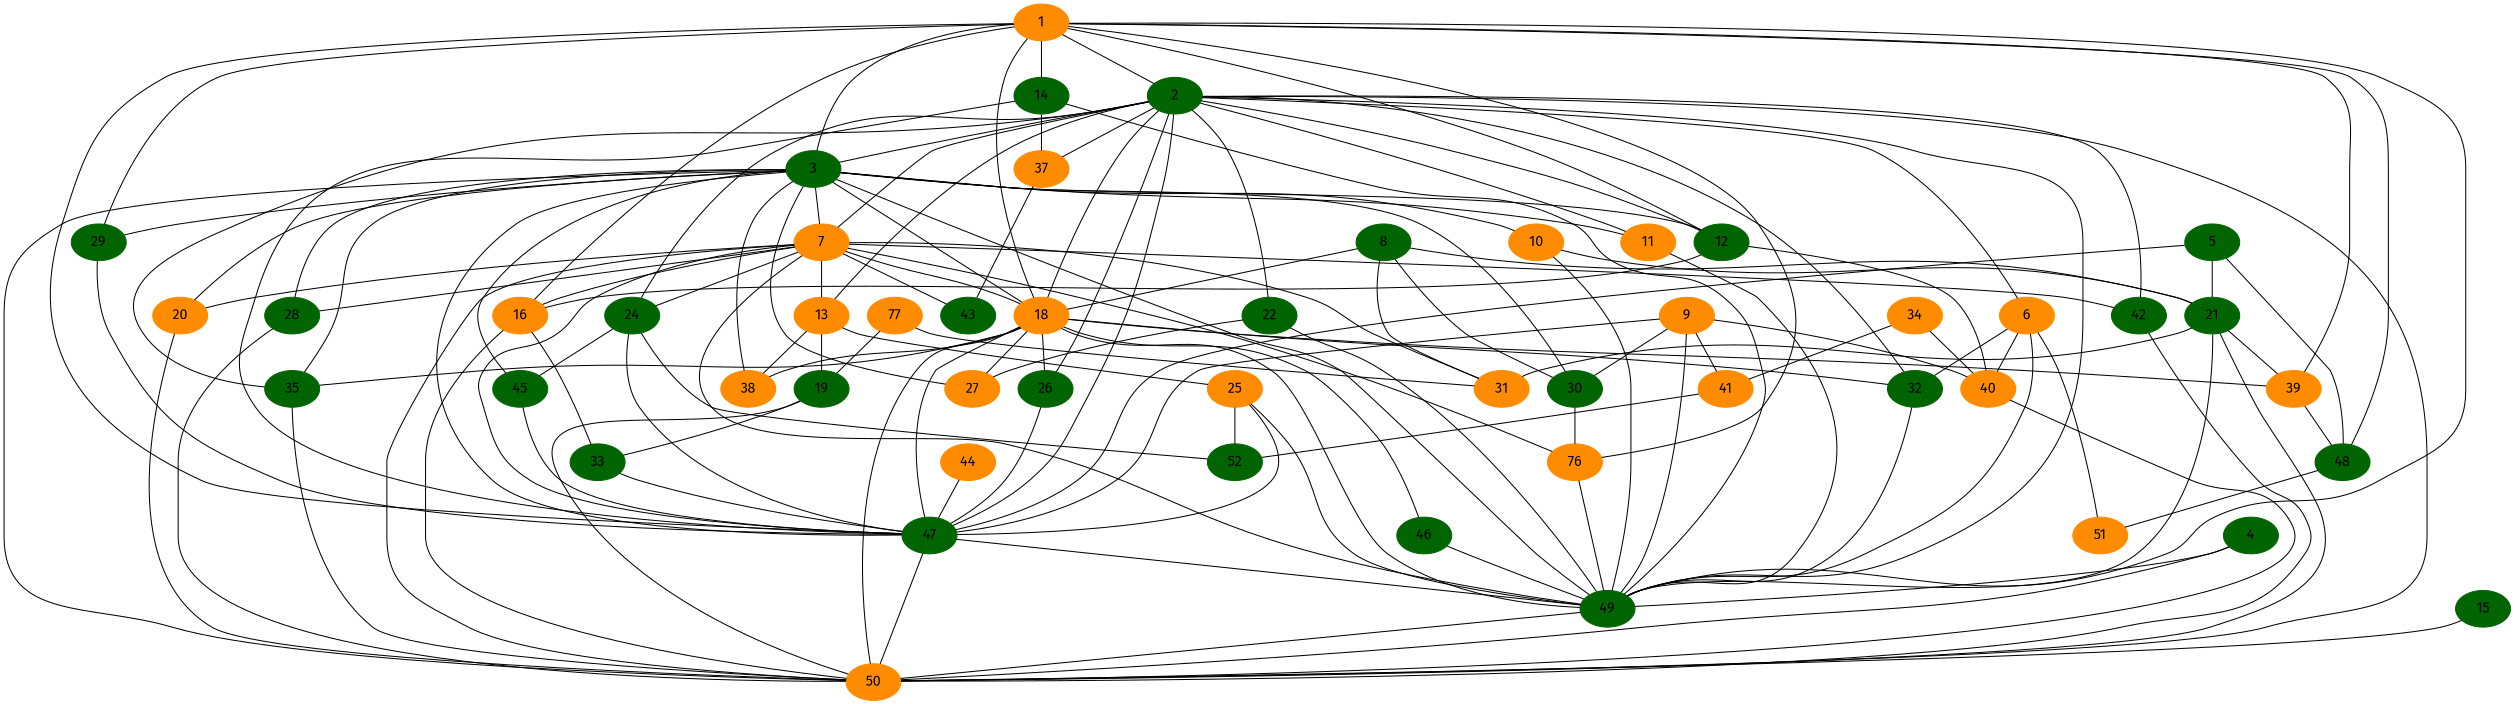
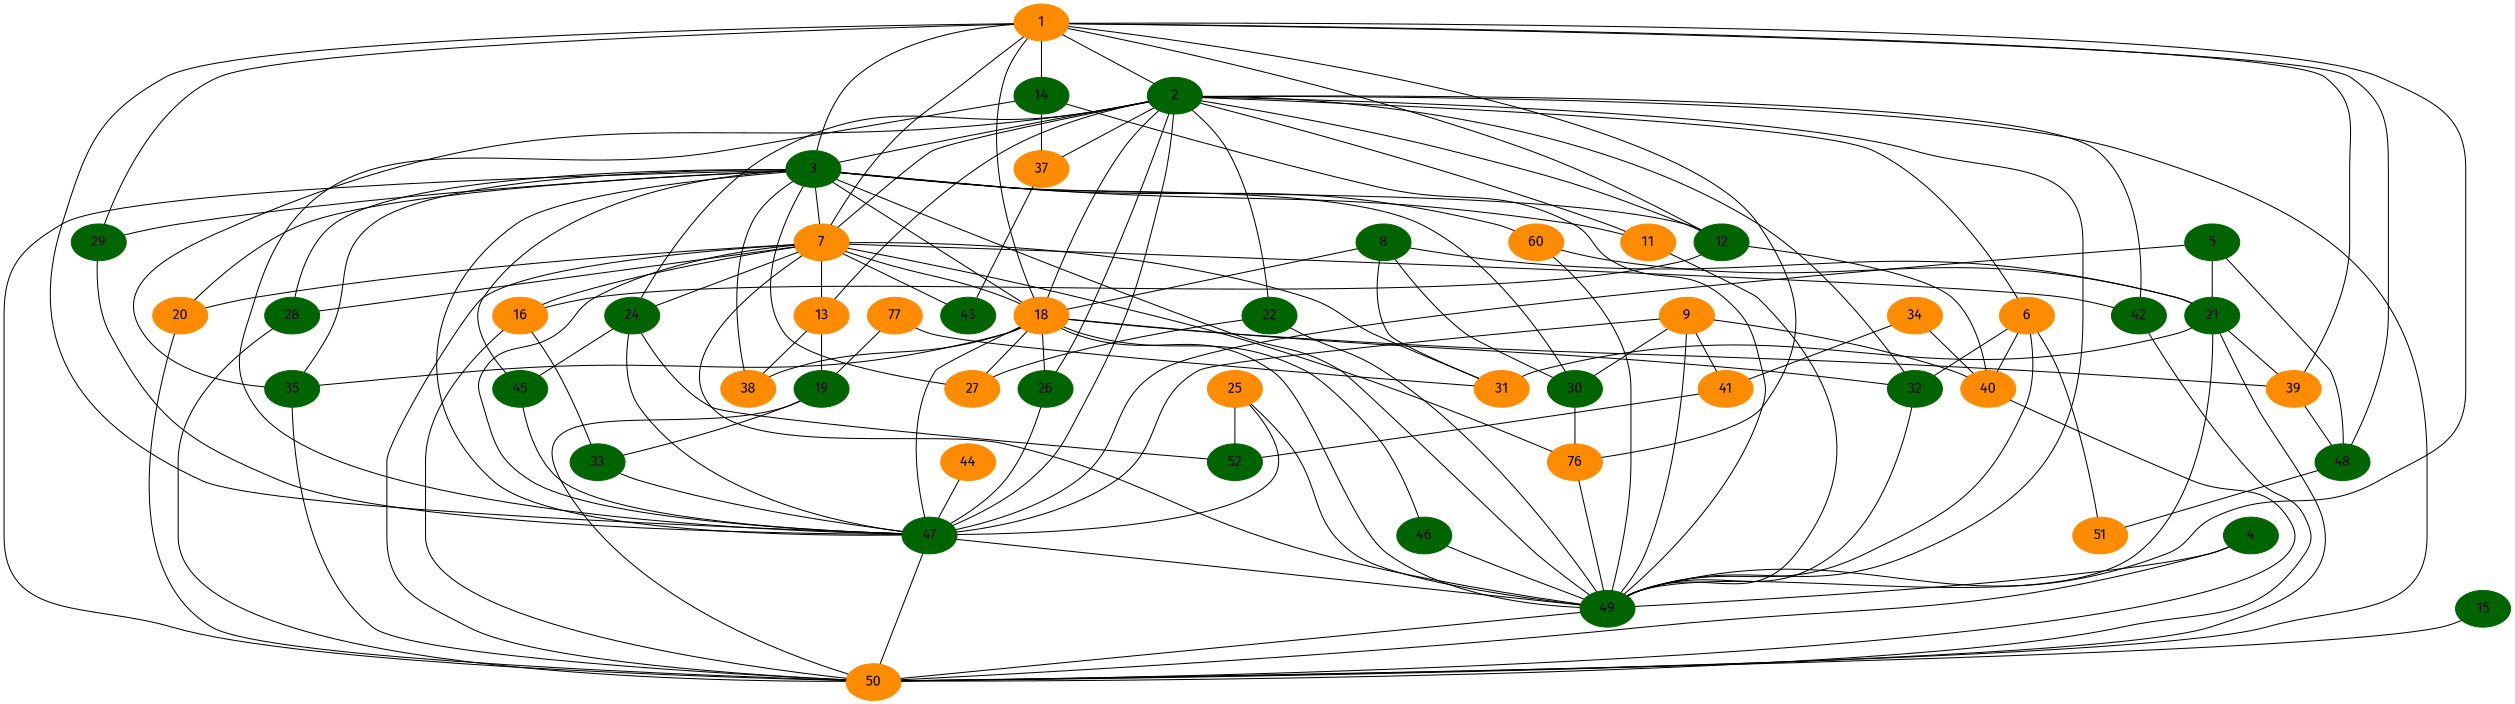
(751, 119) -> (932, 107)
(1536, 242) -> (1536, 242)
(1015, 359) -> none
(876, 456) -> none
